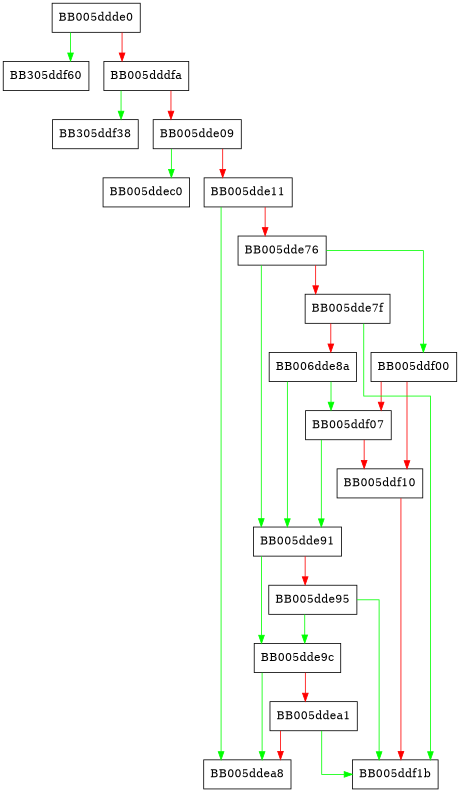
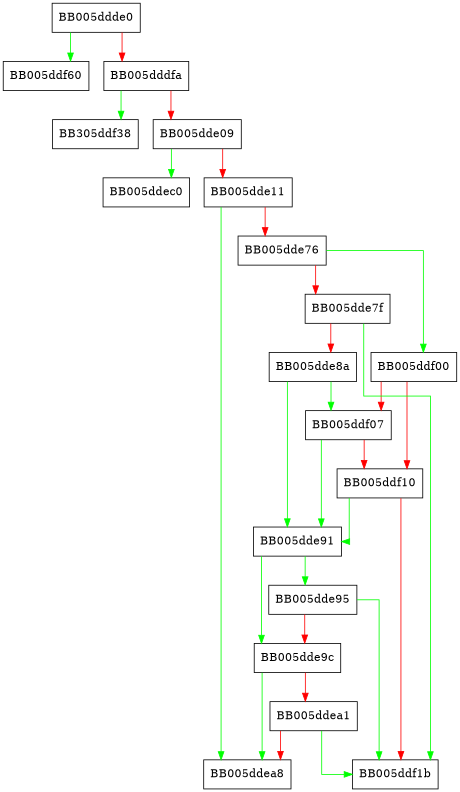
(46, 76) -> (46, 76)
(313, 367) -> (313, 367)
(261, 392) -> (349, 520)
(305, 567) -> (305, 567)
(305, 625) -> (305, 625)
